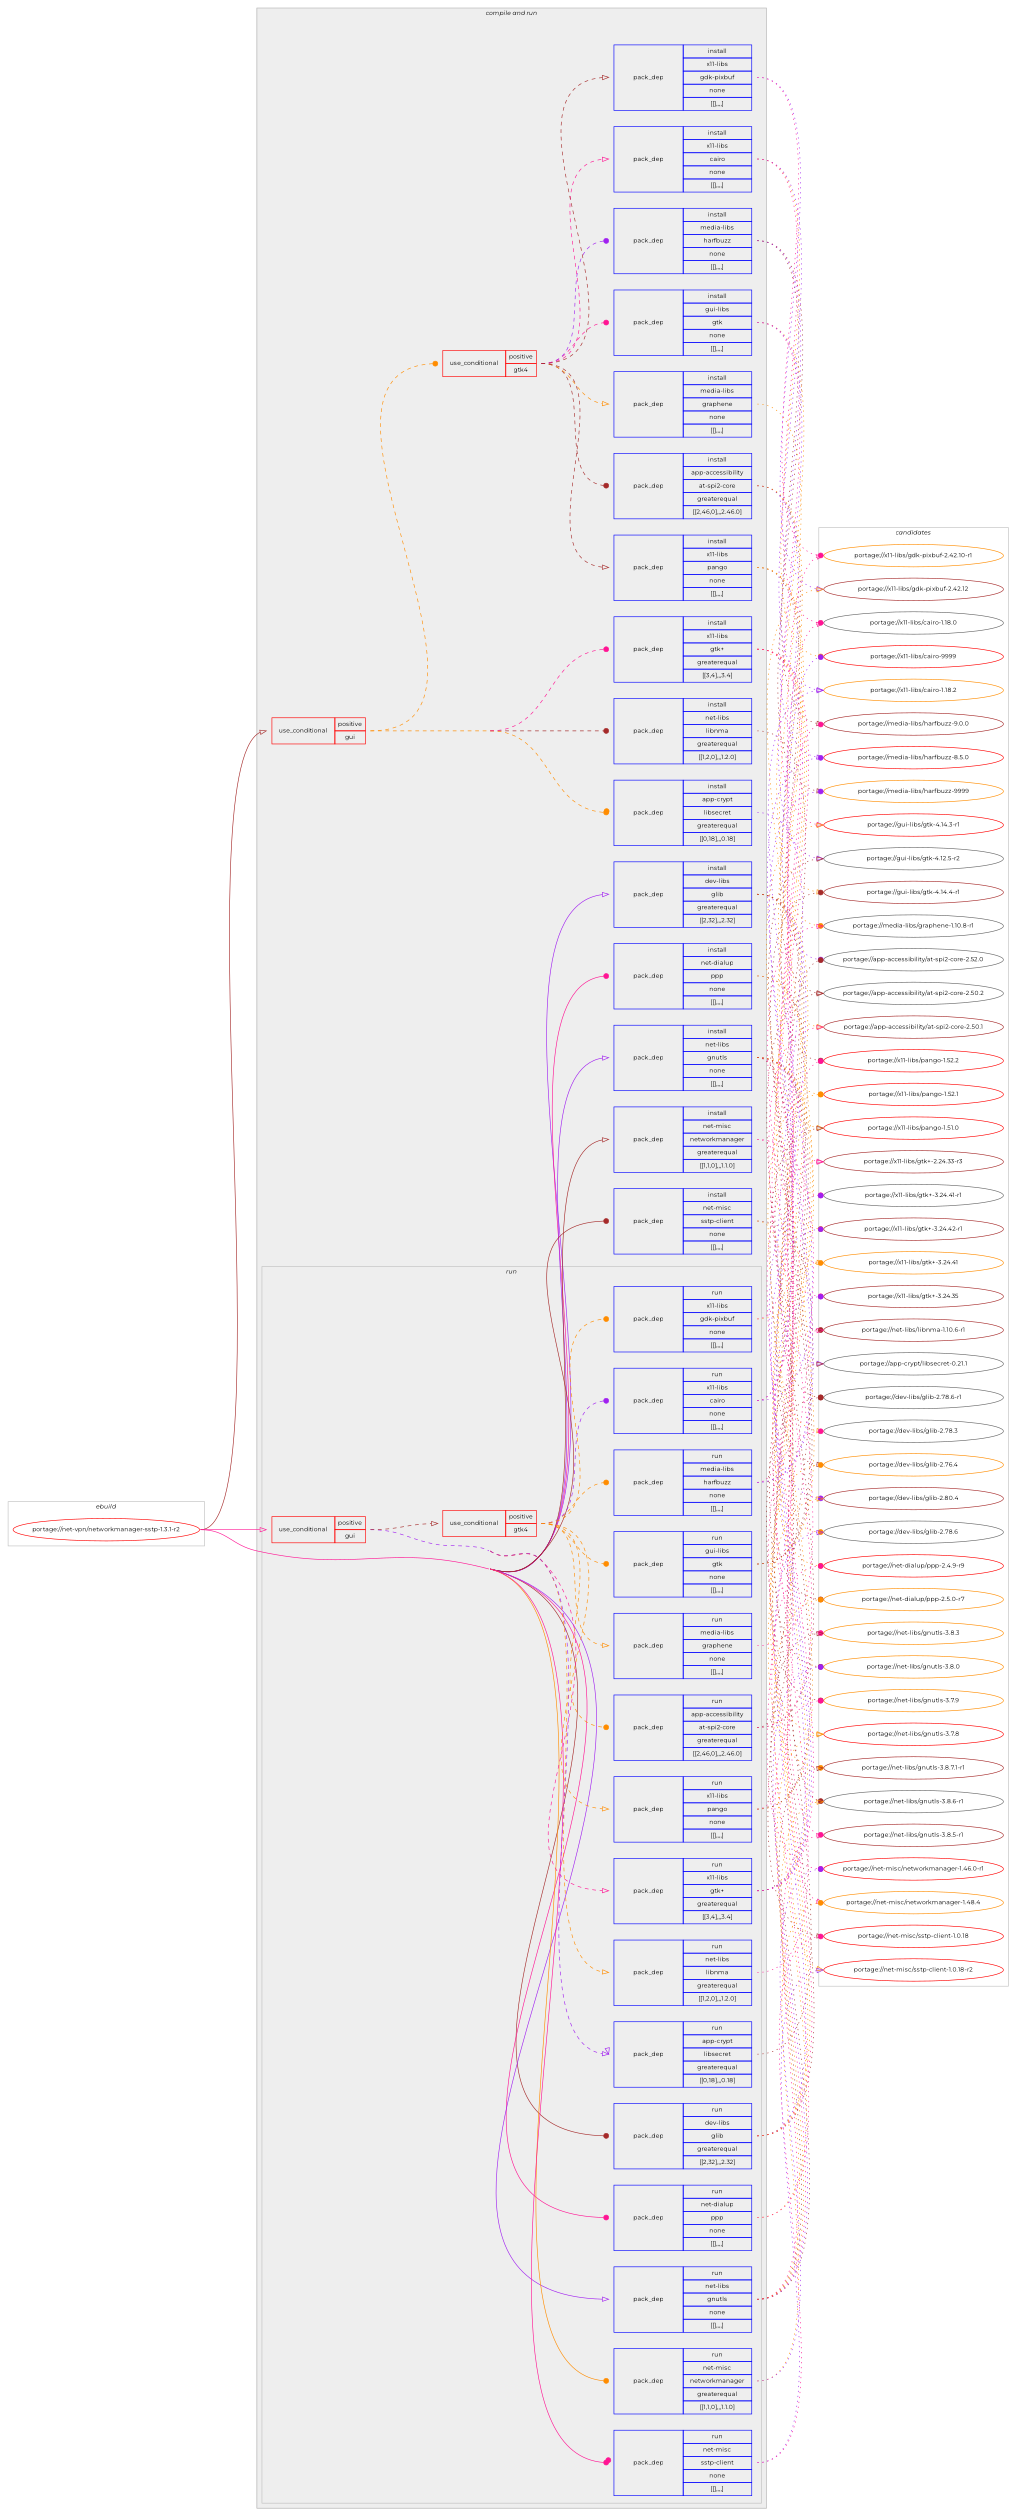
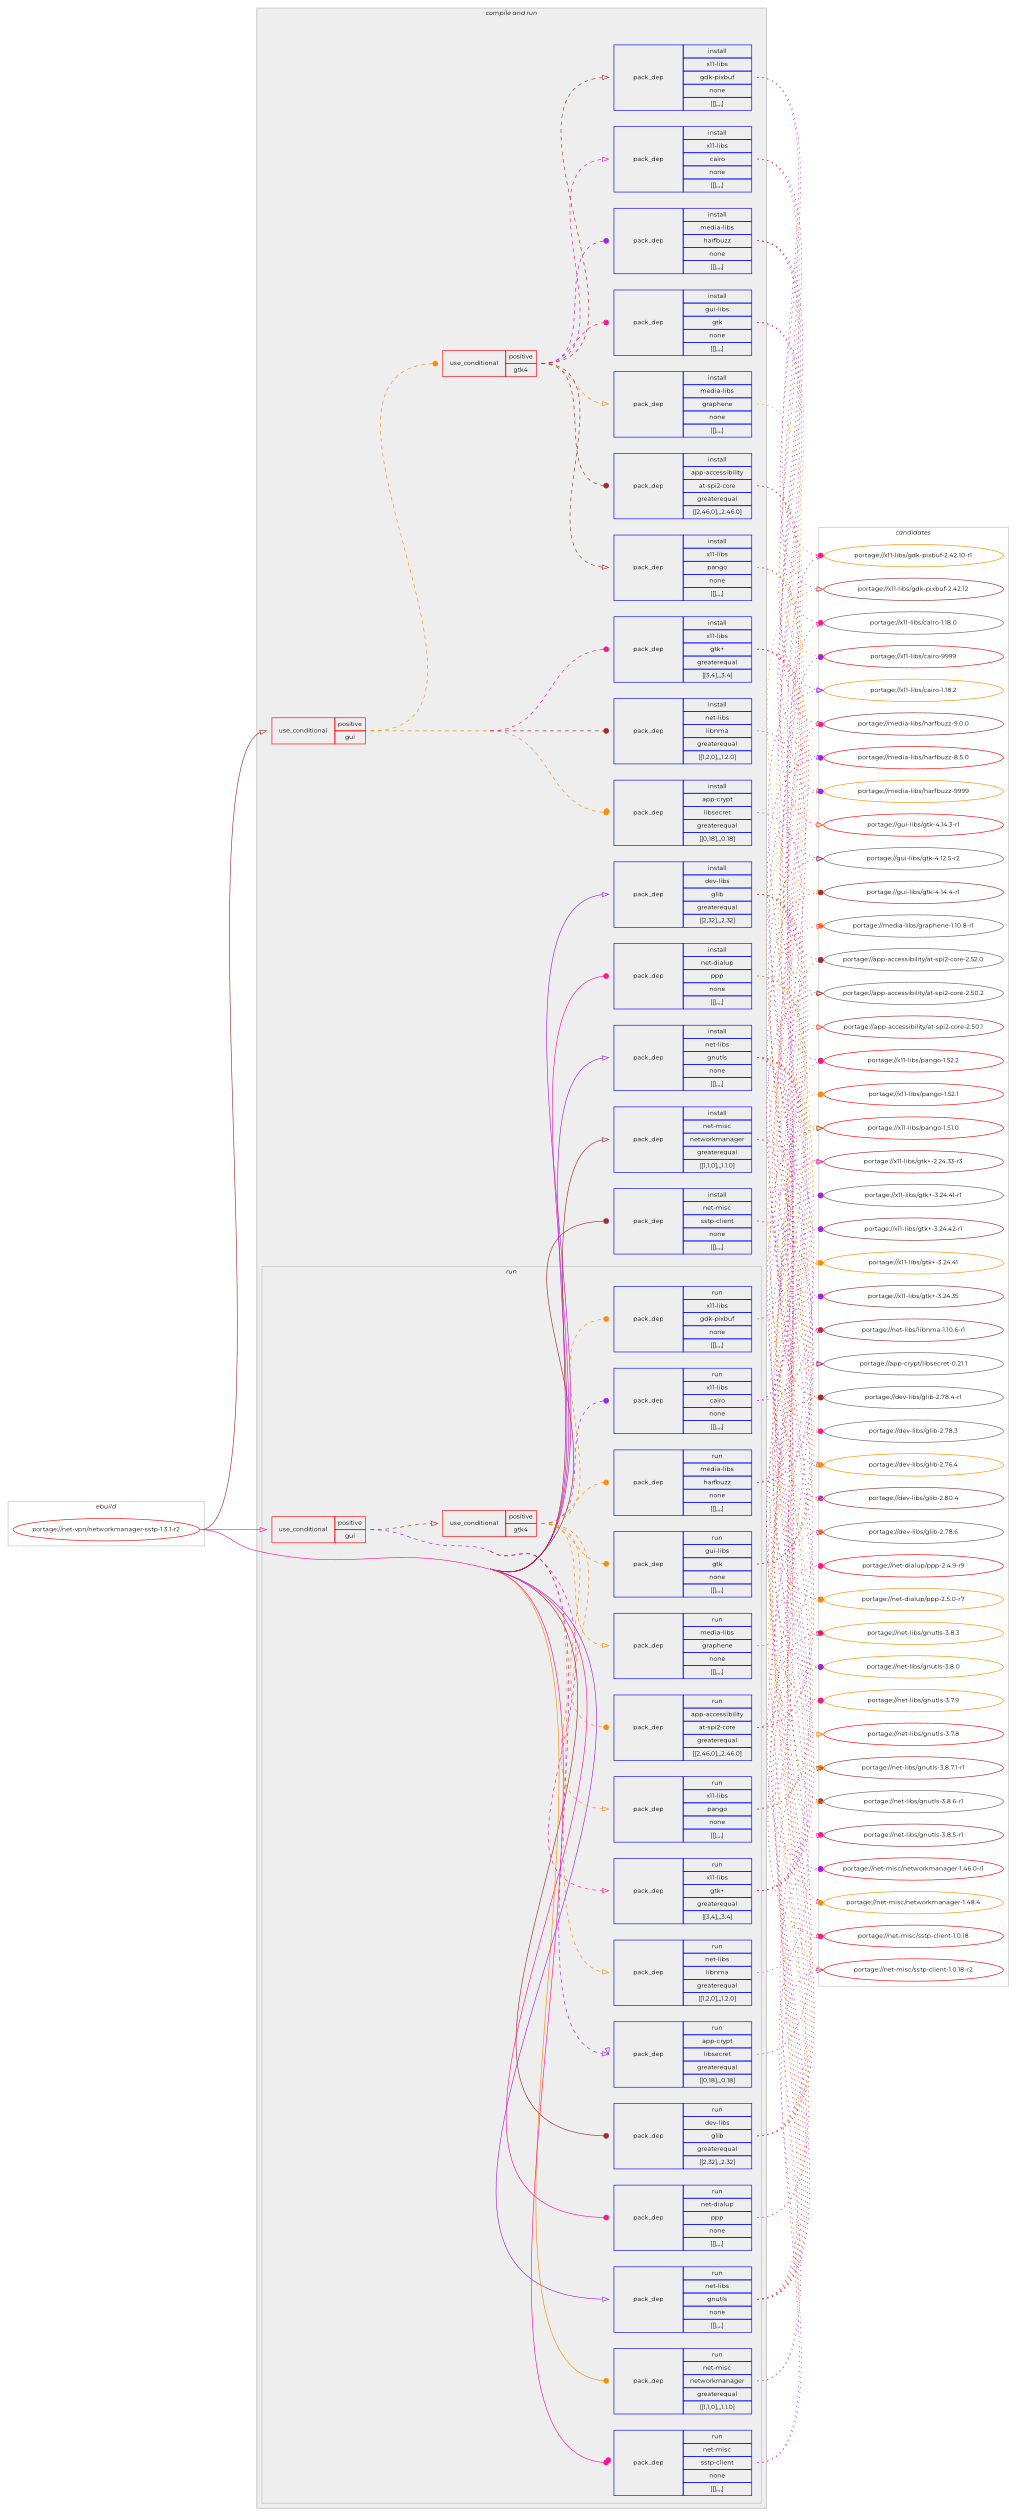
(914, 1398) -> (914, 1398)
